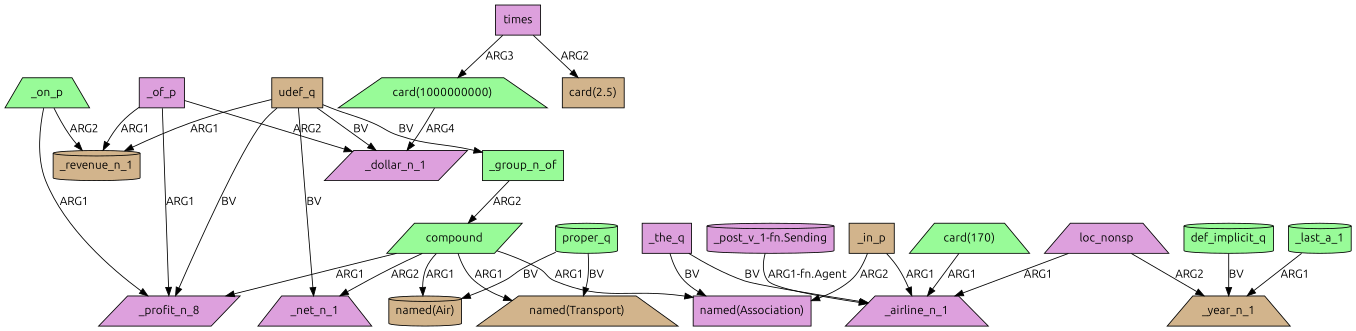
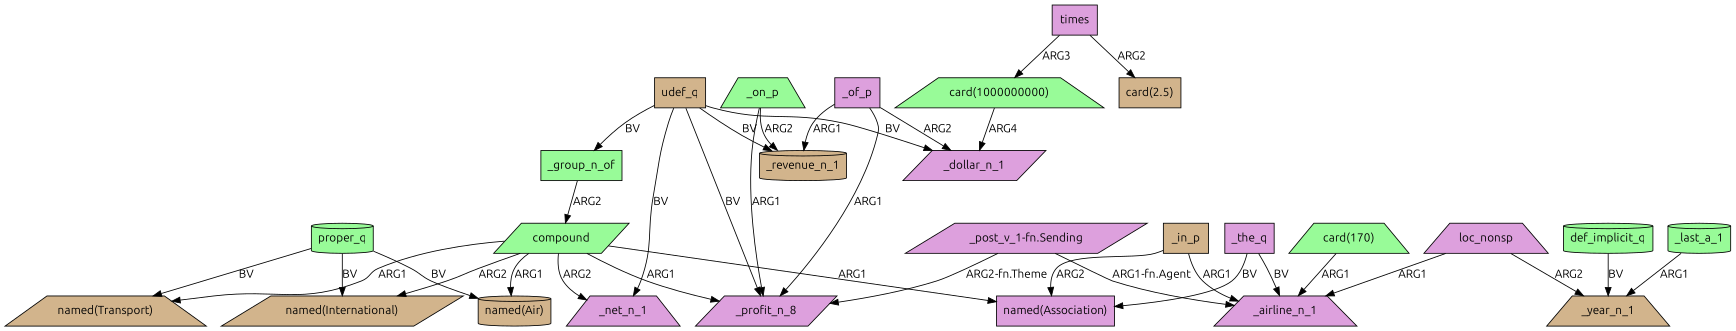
(205, 129) -> (750, 129)
(771, 238) -> (1026, 238)
none -> (921, 286)
none -> (342, 311)
